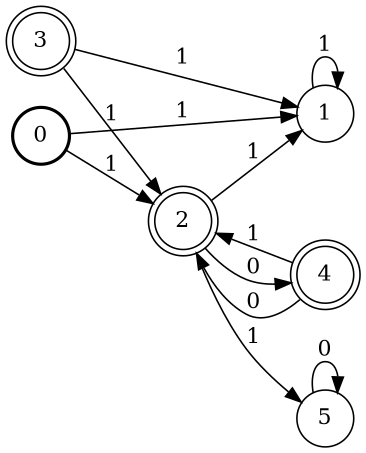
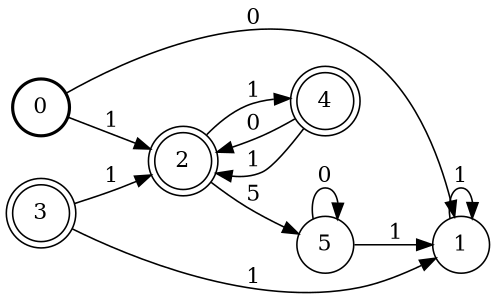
(183, 111) -> (254, 18)
(250, 170) -> (385, 245)
(254, 268) -> (254, 91)
(254, 337) -> (254, 195)
